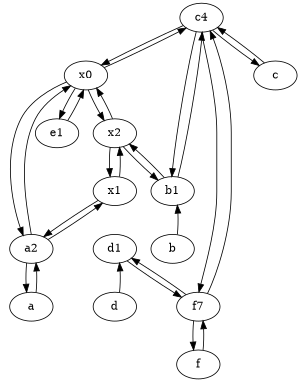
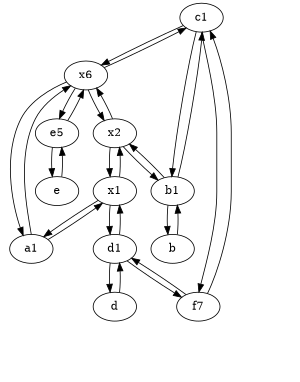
(202, 18) -> (202, 18)
(86, 75) -> (86, 75)
(275, 75) -> none
(57, 133) -> (57, 133)
none -> (57, 191)
none -> (109, 216)
none -> (167, 216)
none -> (120, 224)
(31, 249) -> (31, 249)
none -> (109, 274)
(31, 307) -> none
(198, 364) -> none
